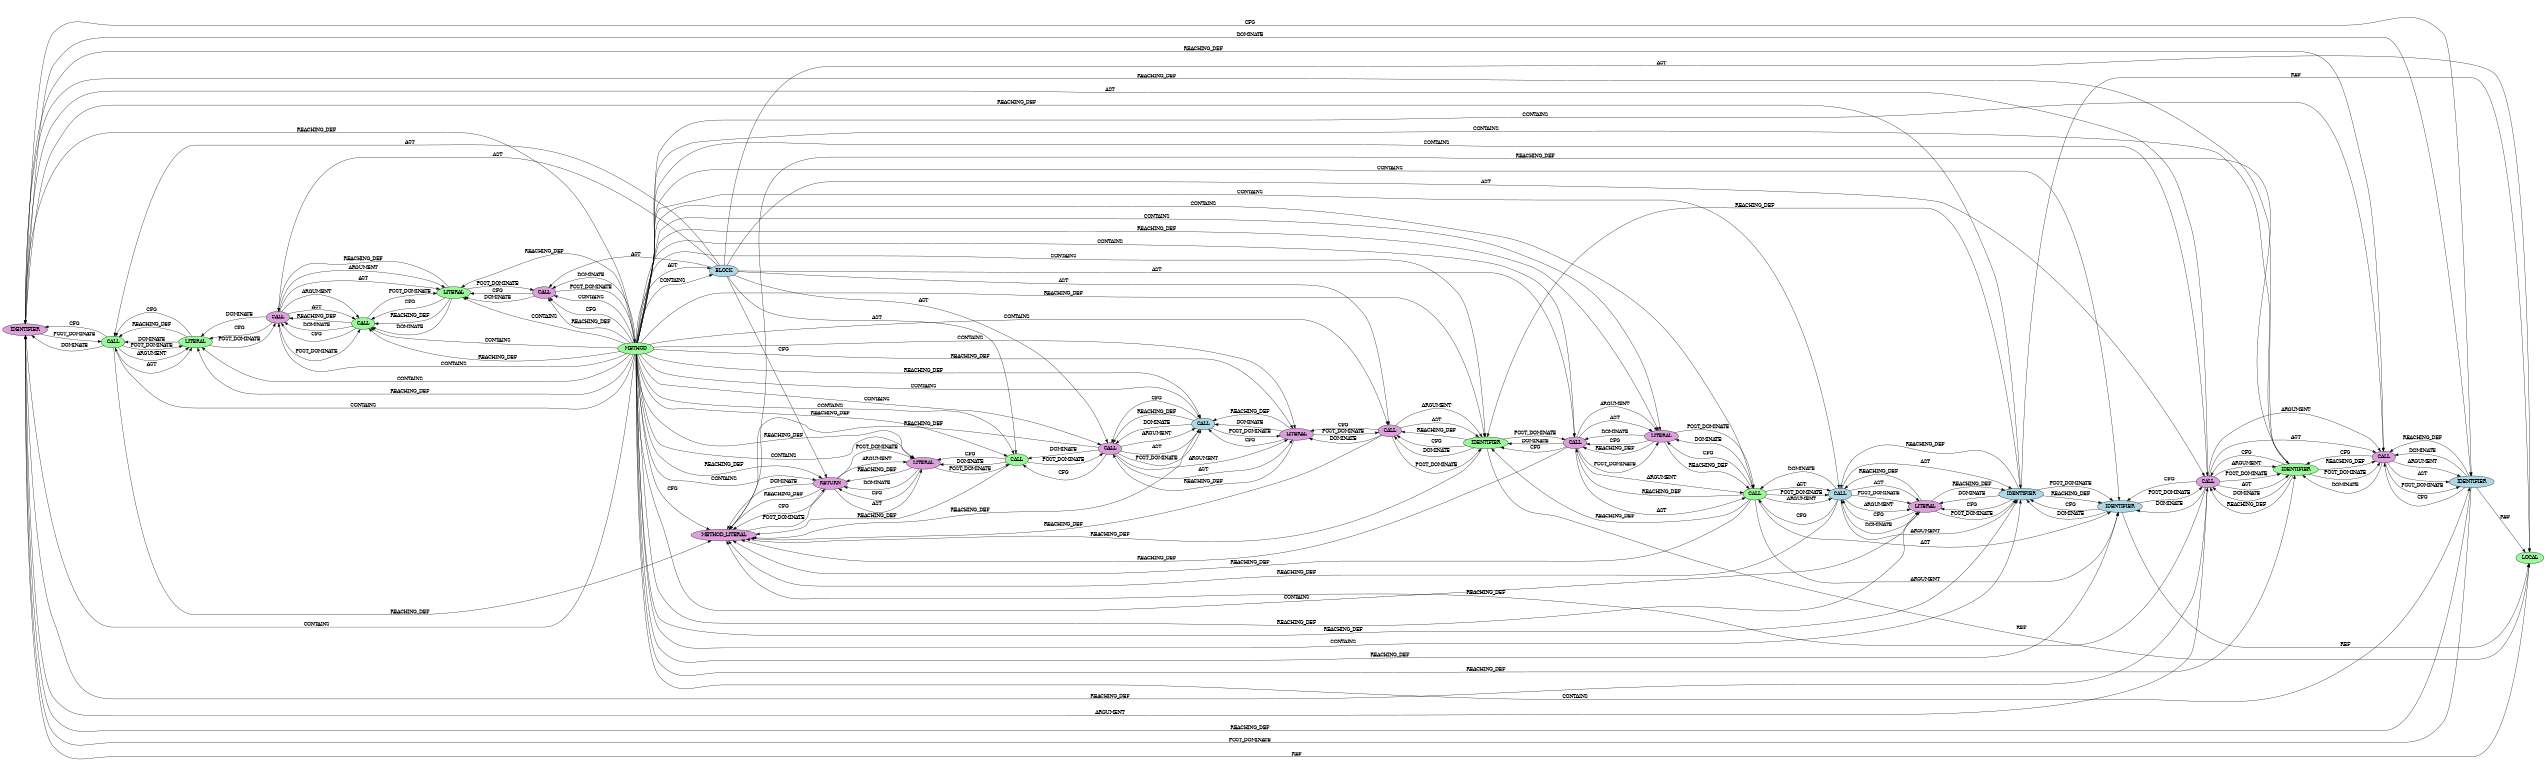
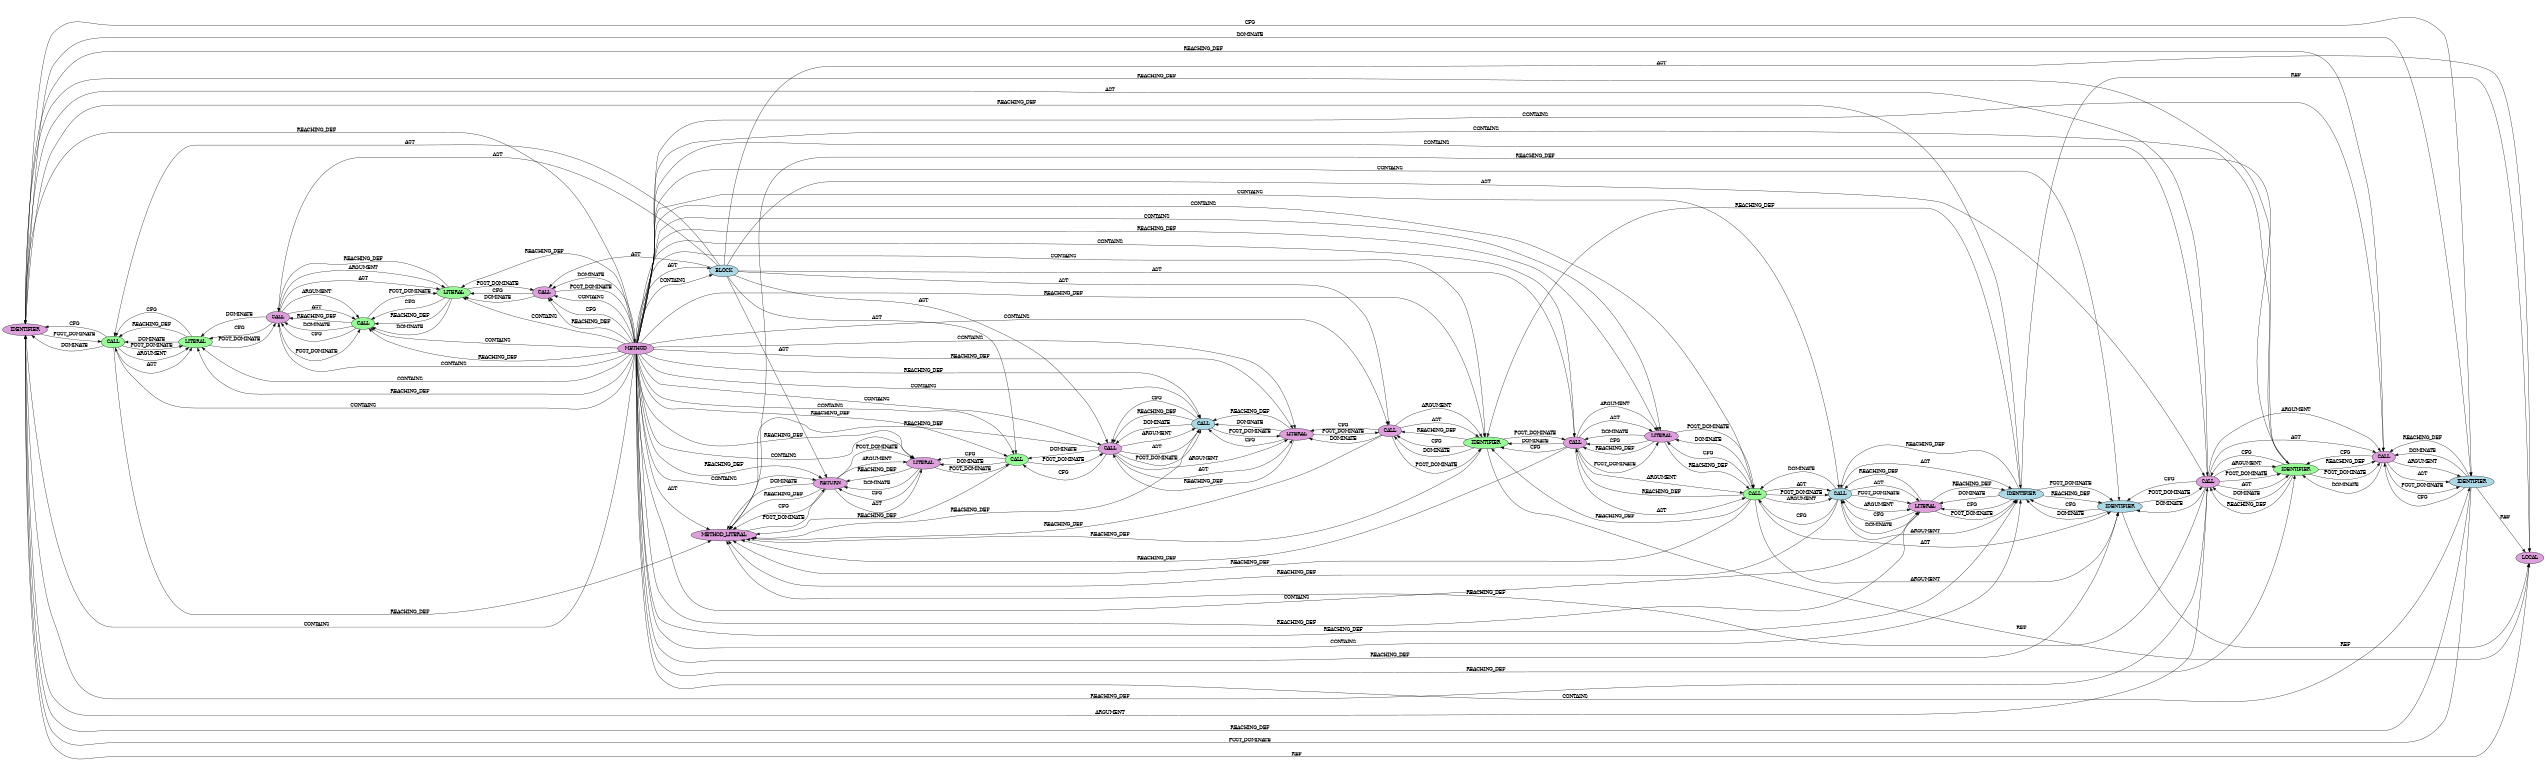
(636, 349) -> (636, 349)
(784, 350) -> (784, 350)
(672, 489) -> (672, 489)
(2530, 558) -> (2530, 558)
